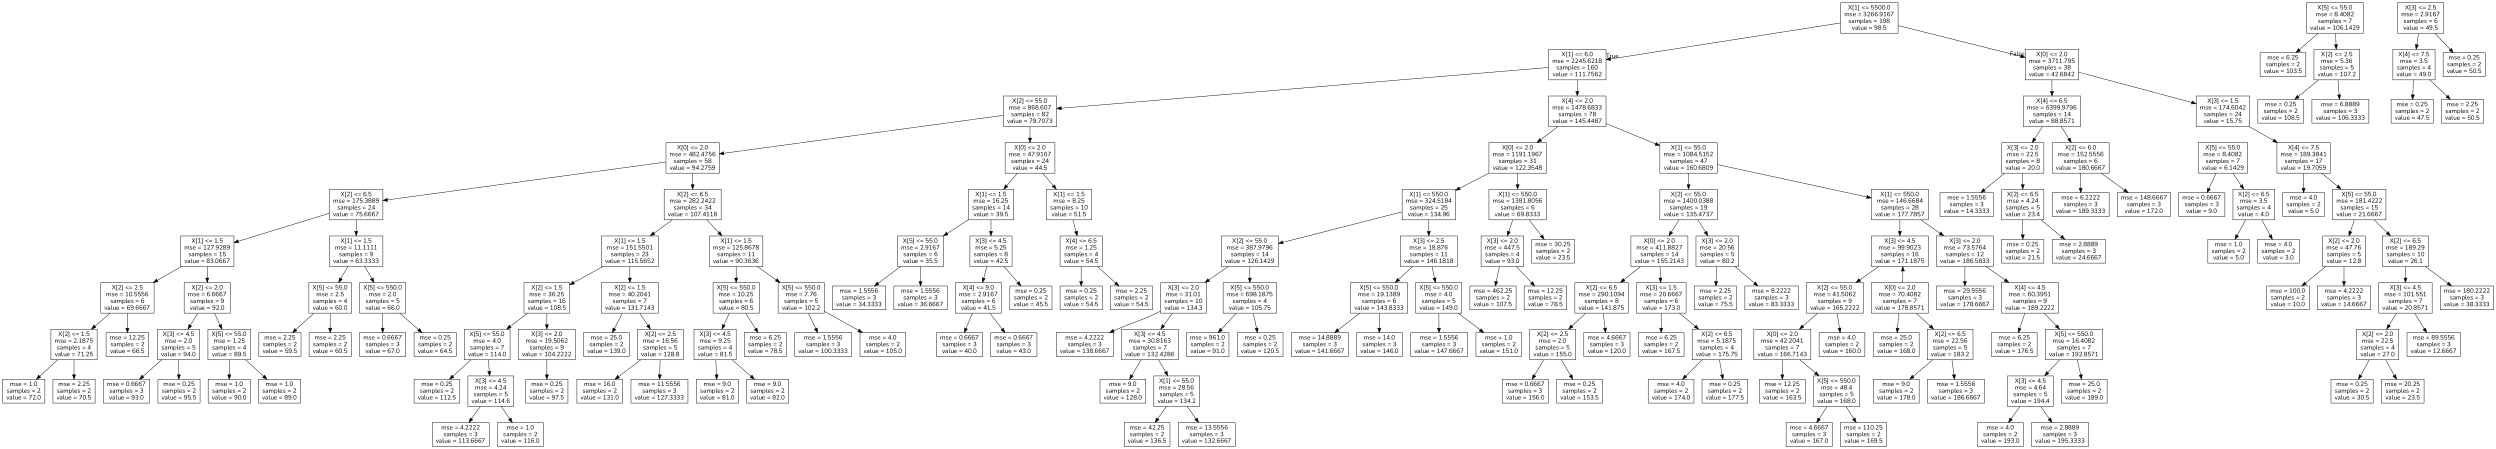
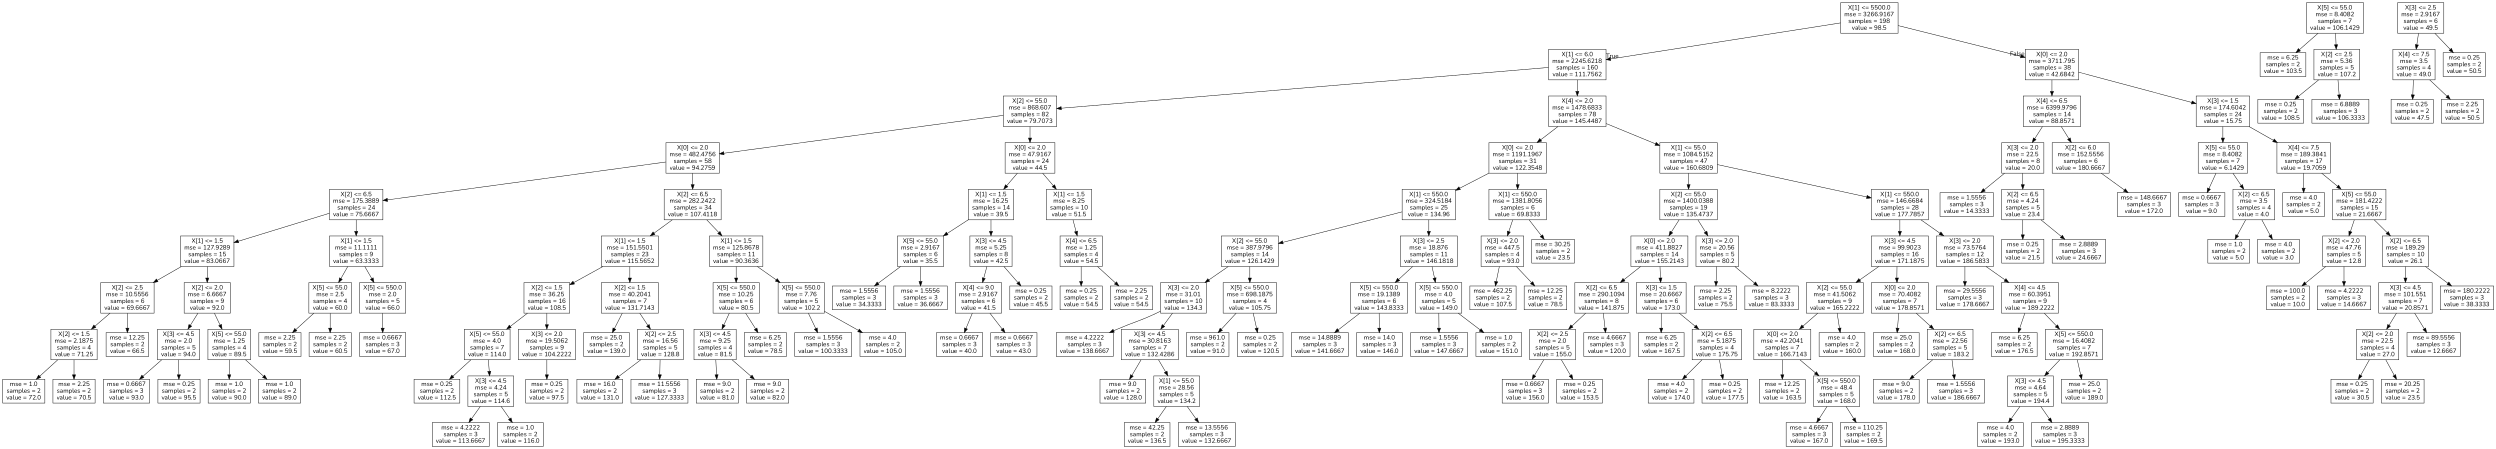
none -> (2223, 132)
(2081, 205) -> none
(1903, 277) -> (1897, 272)
(435, 345) -> none
